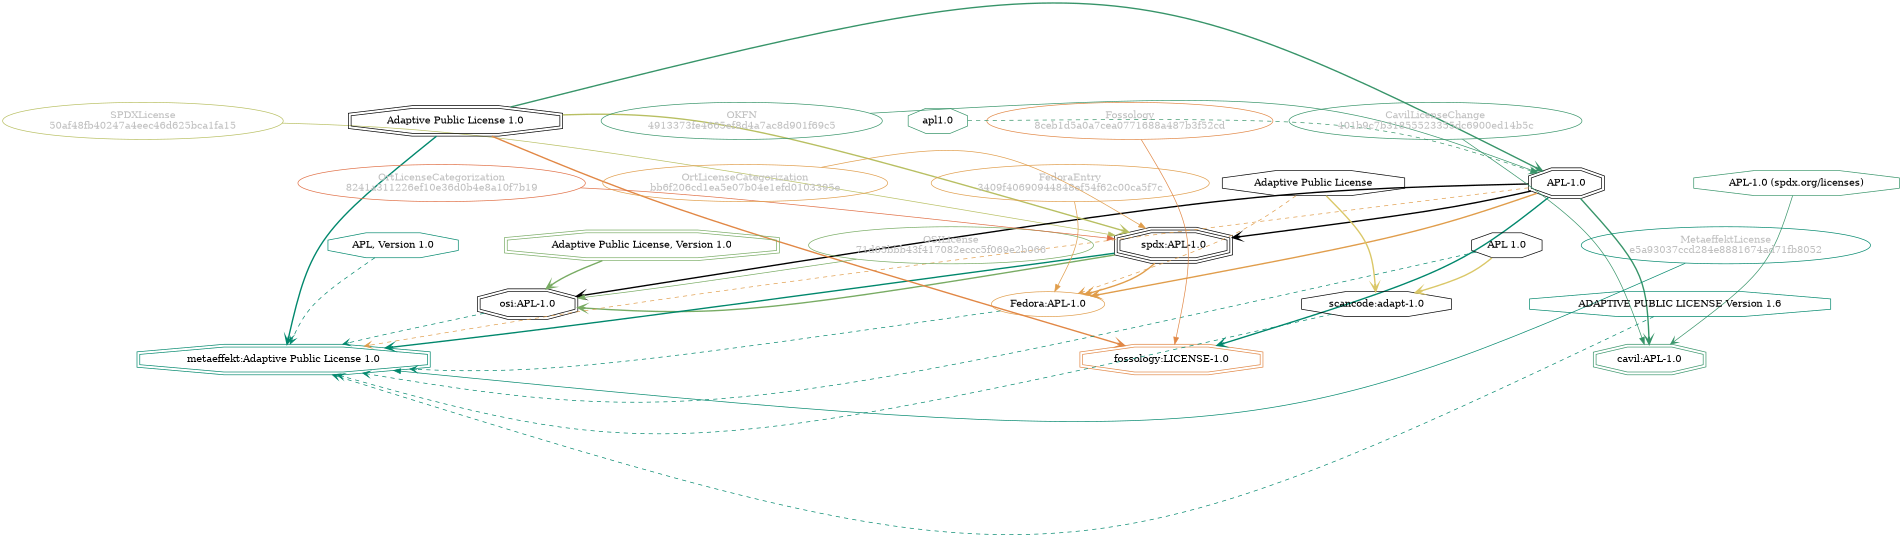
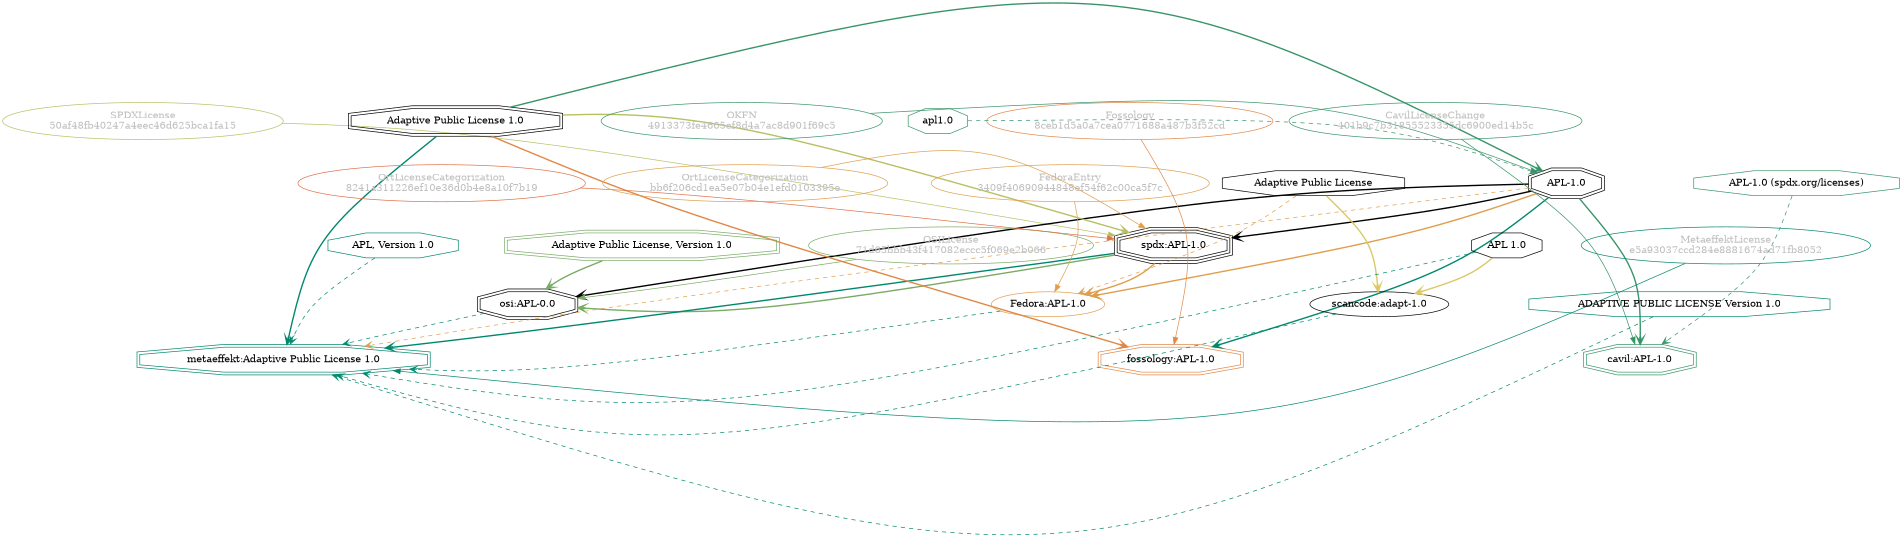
(1750, 280) -> (1745, 280)
(528, 304) -> (528, 304)
(1377, 304) -> (1379, 304)
(1680, 304) -> (1679, 304)
(1171, 360) -> (1171, 360)
